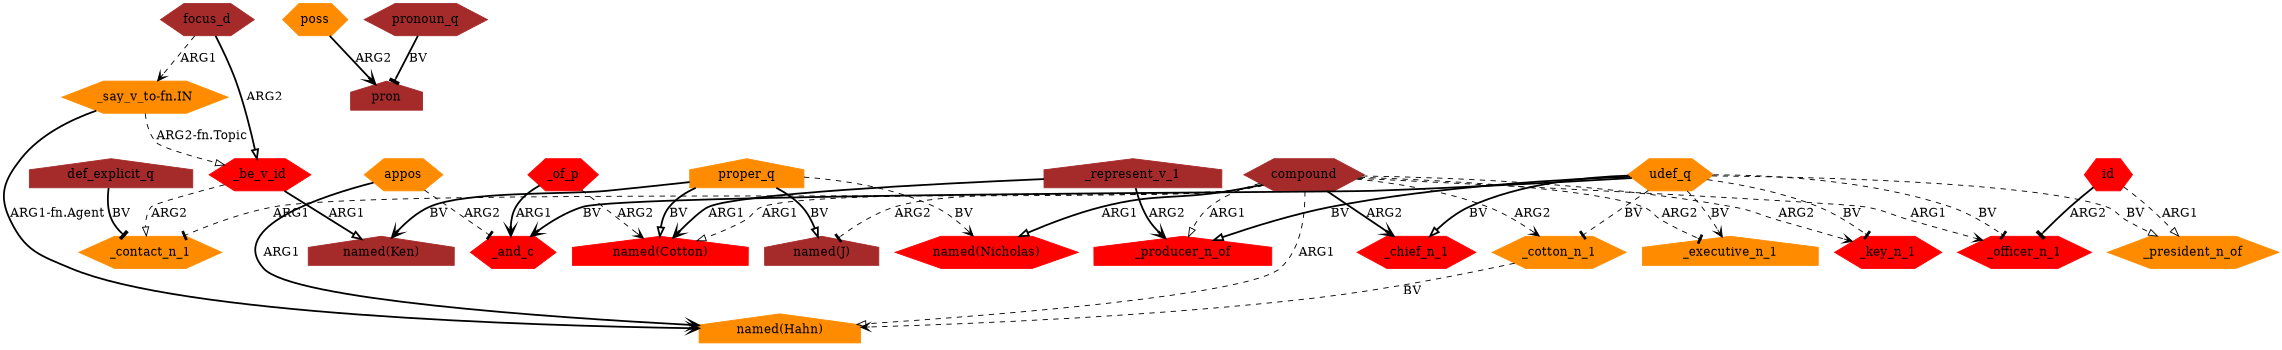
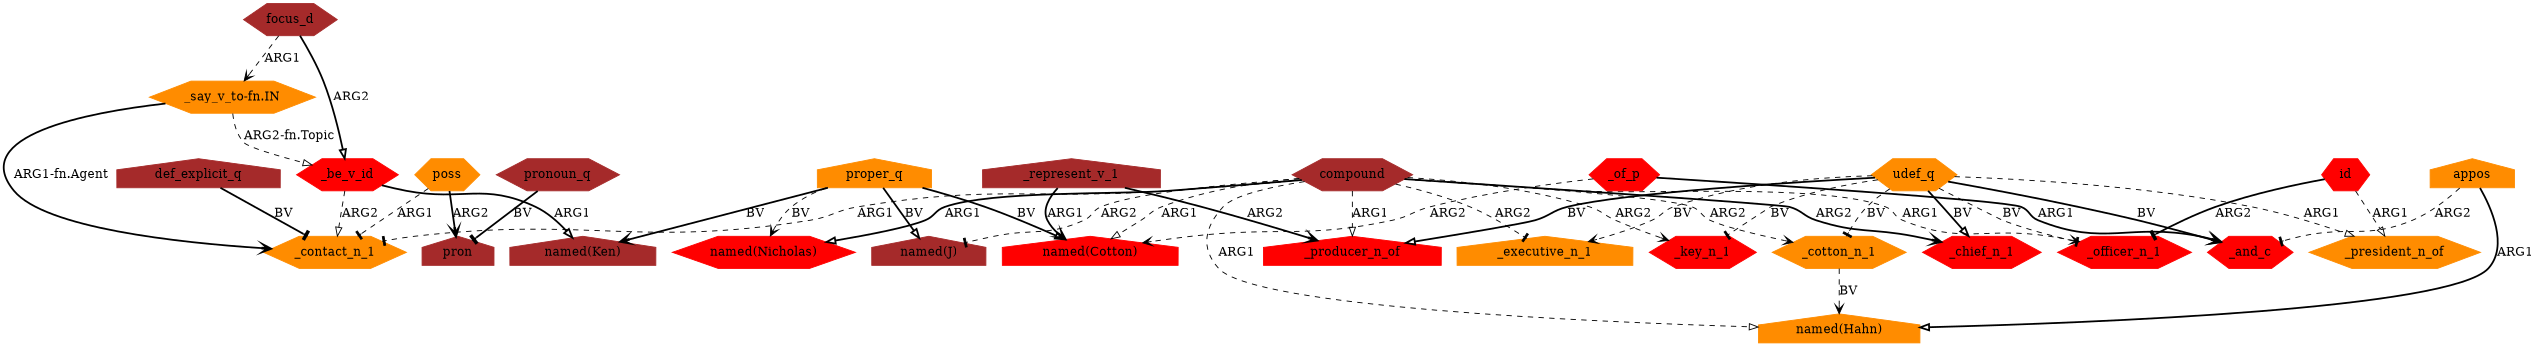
(404, 175) -> (2472, 175)
none -> (395, 211)
(2136, 214) -> (2322, 214)
(394, 300) -> (2254, 312)
(260, 305) -> (34, 206)
